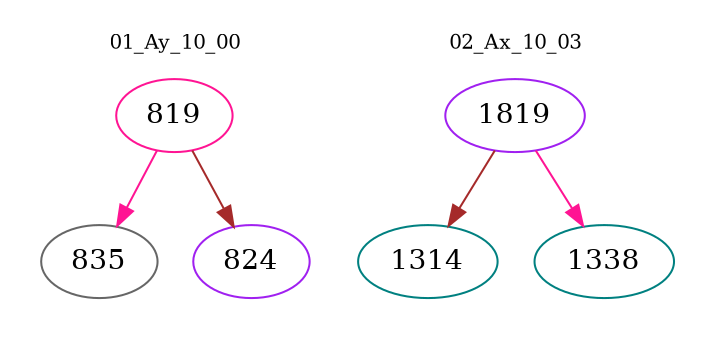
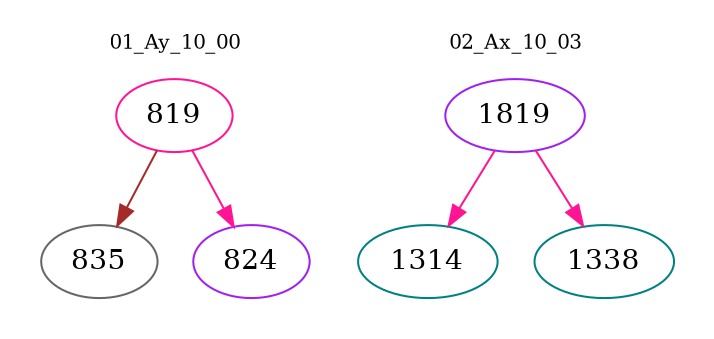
(142, 179) -> (142, 179)
(208, 179) -> (208, 179)
(477, 179) -> (477, 179)
